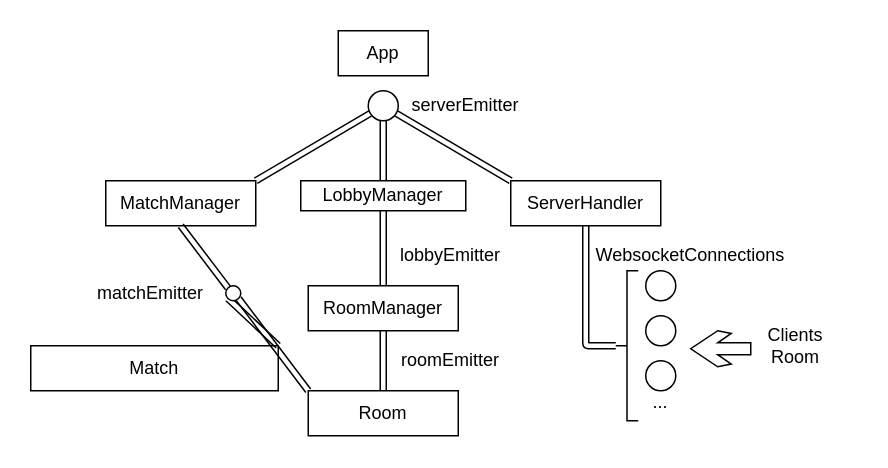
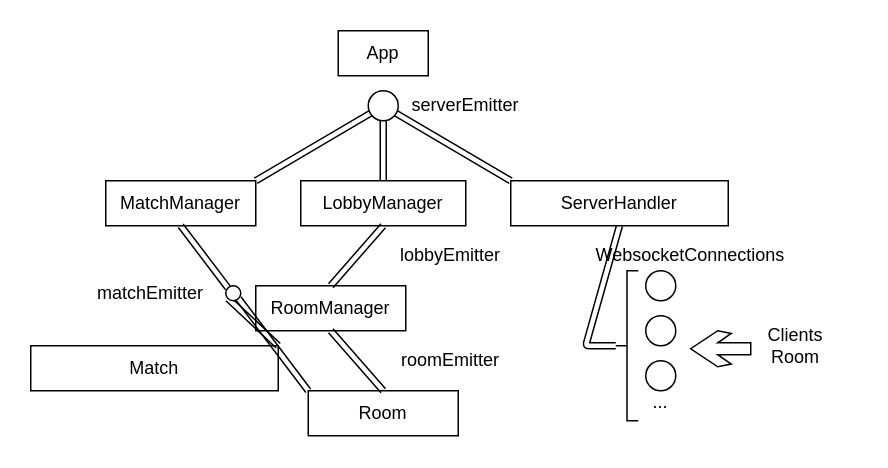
(383, 196) -> (383, 203)
(586, 203) -> (620, 203)
(383, 308) -> (331, 308)
